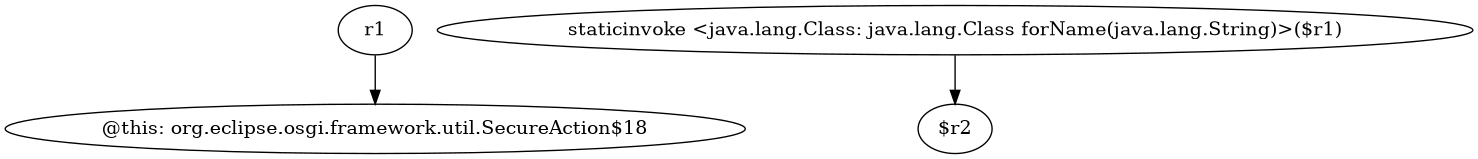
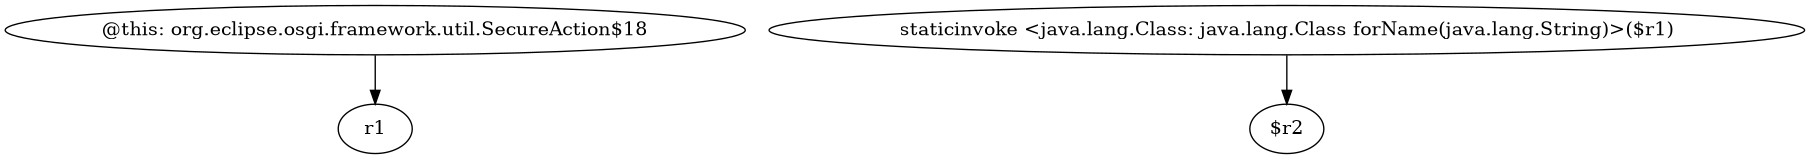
(375, 73) -> (375, 73)
